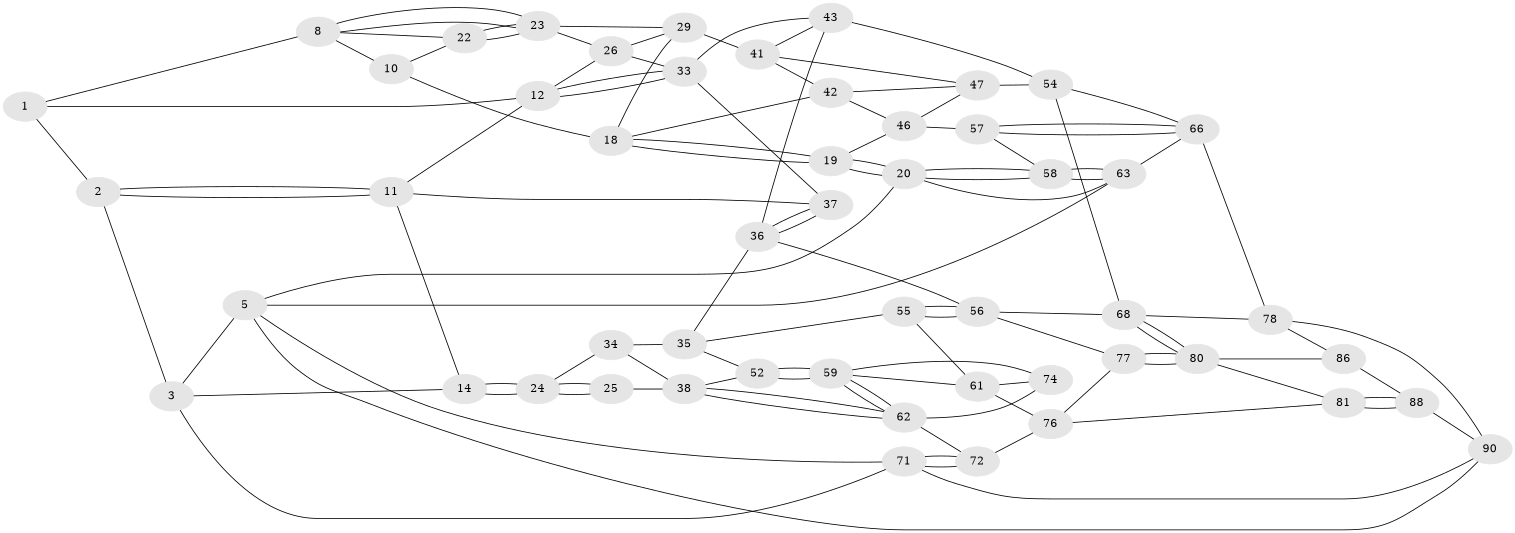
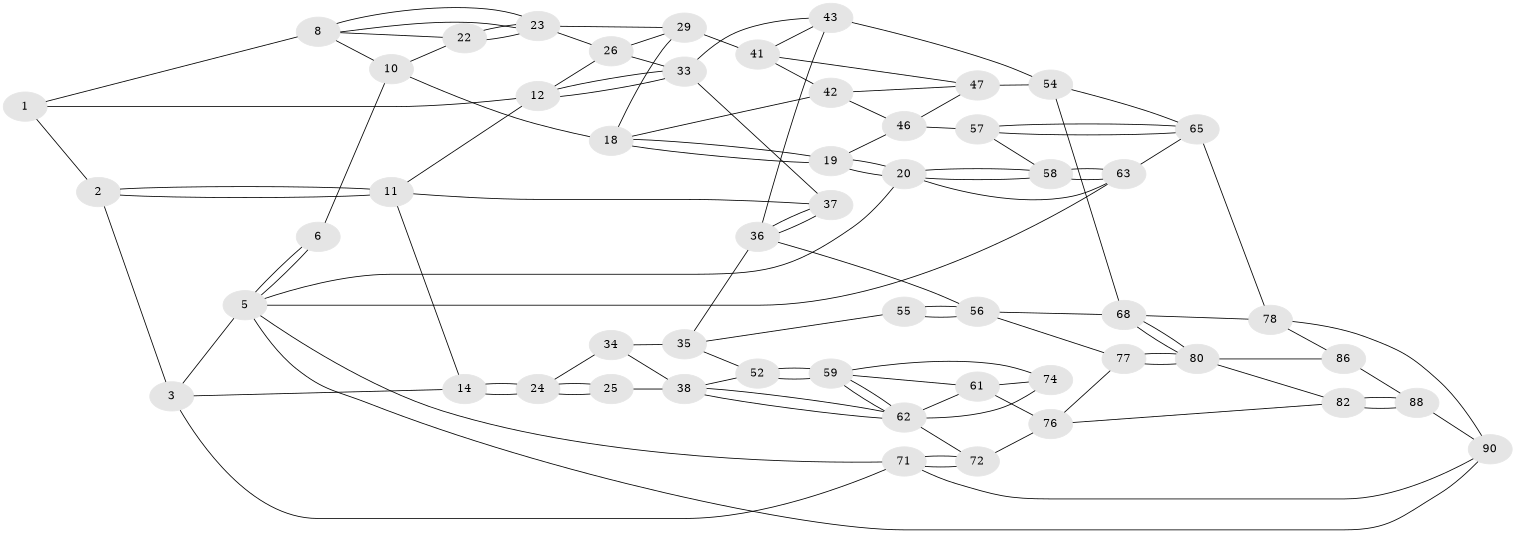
(1197, 129) -> (1197, 129)
none -> (318, 237)
(941, 349) -> (941, 402)
(1344, 403) -> (1344, 403)
